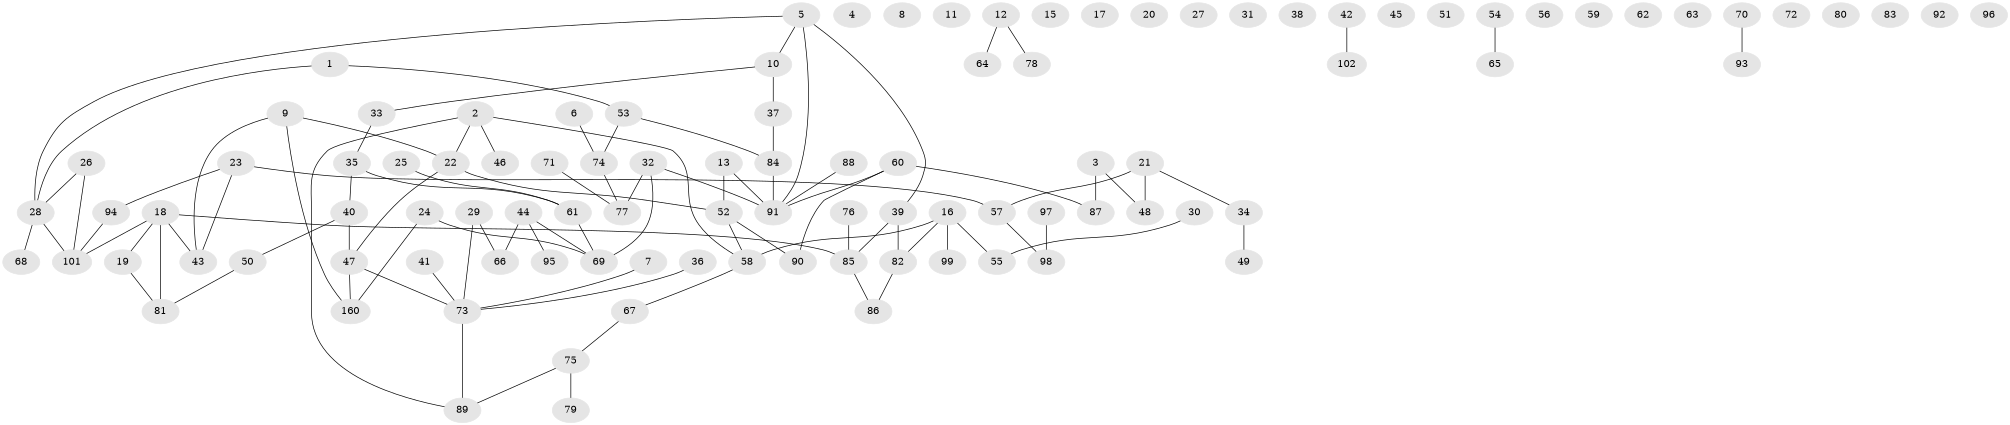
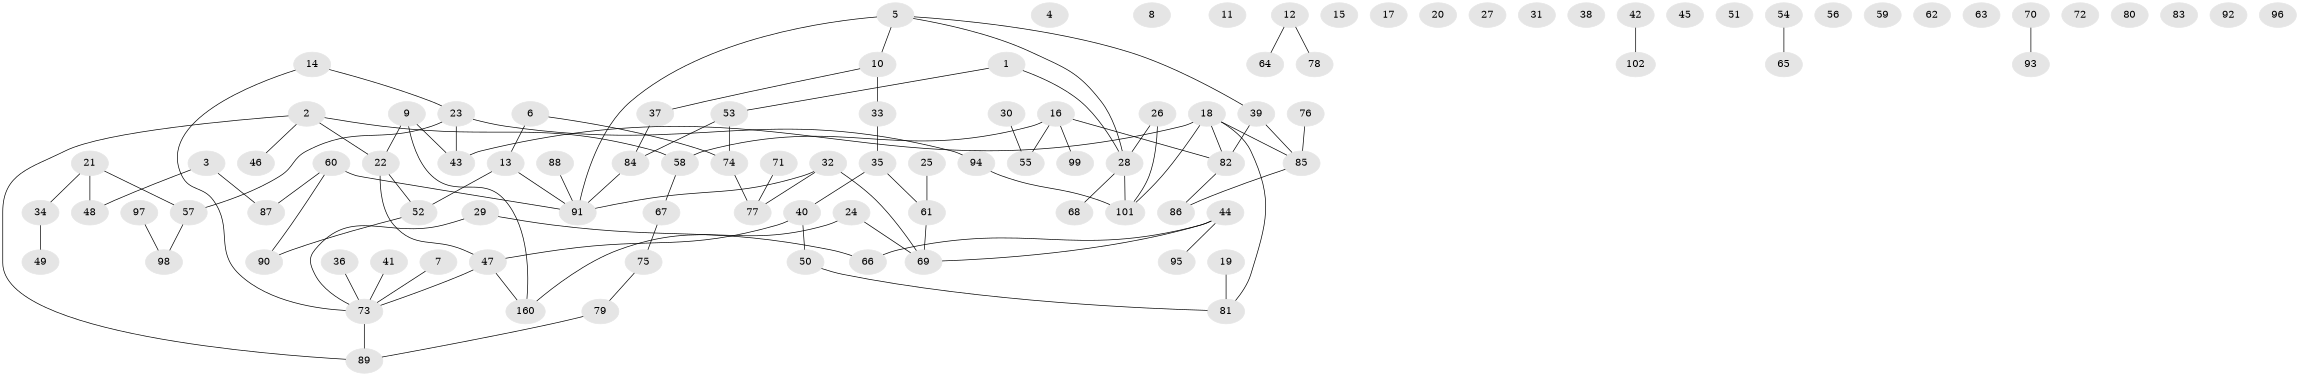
none -> (312, 64)
none -> (518, 139)
(734, 233) -> none
(142, 237) -> (1216, 139)
(517, 386) -> (483, 338)
